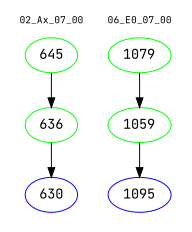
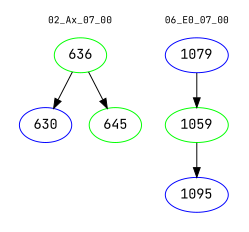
(140, 55) -> (197, 55)
(51, 85) -> (96, 86)
